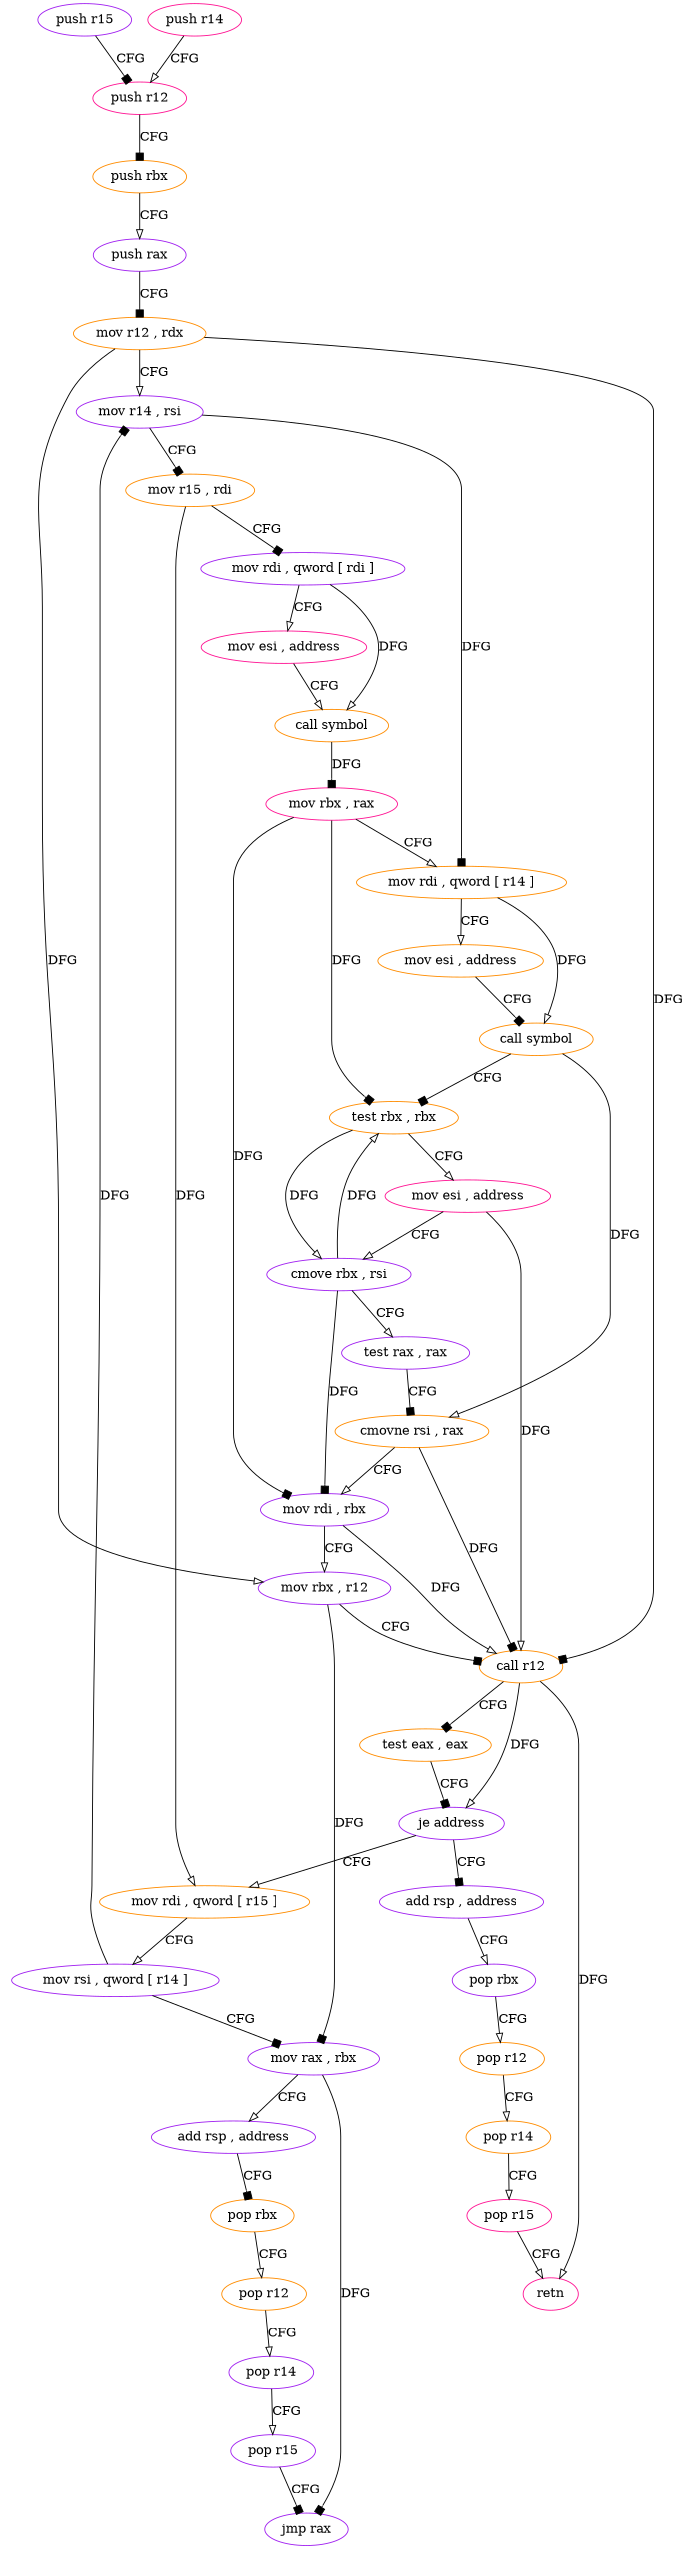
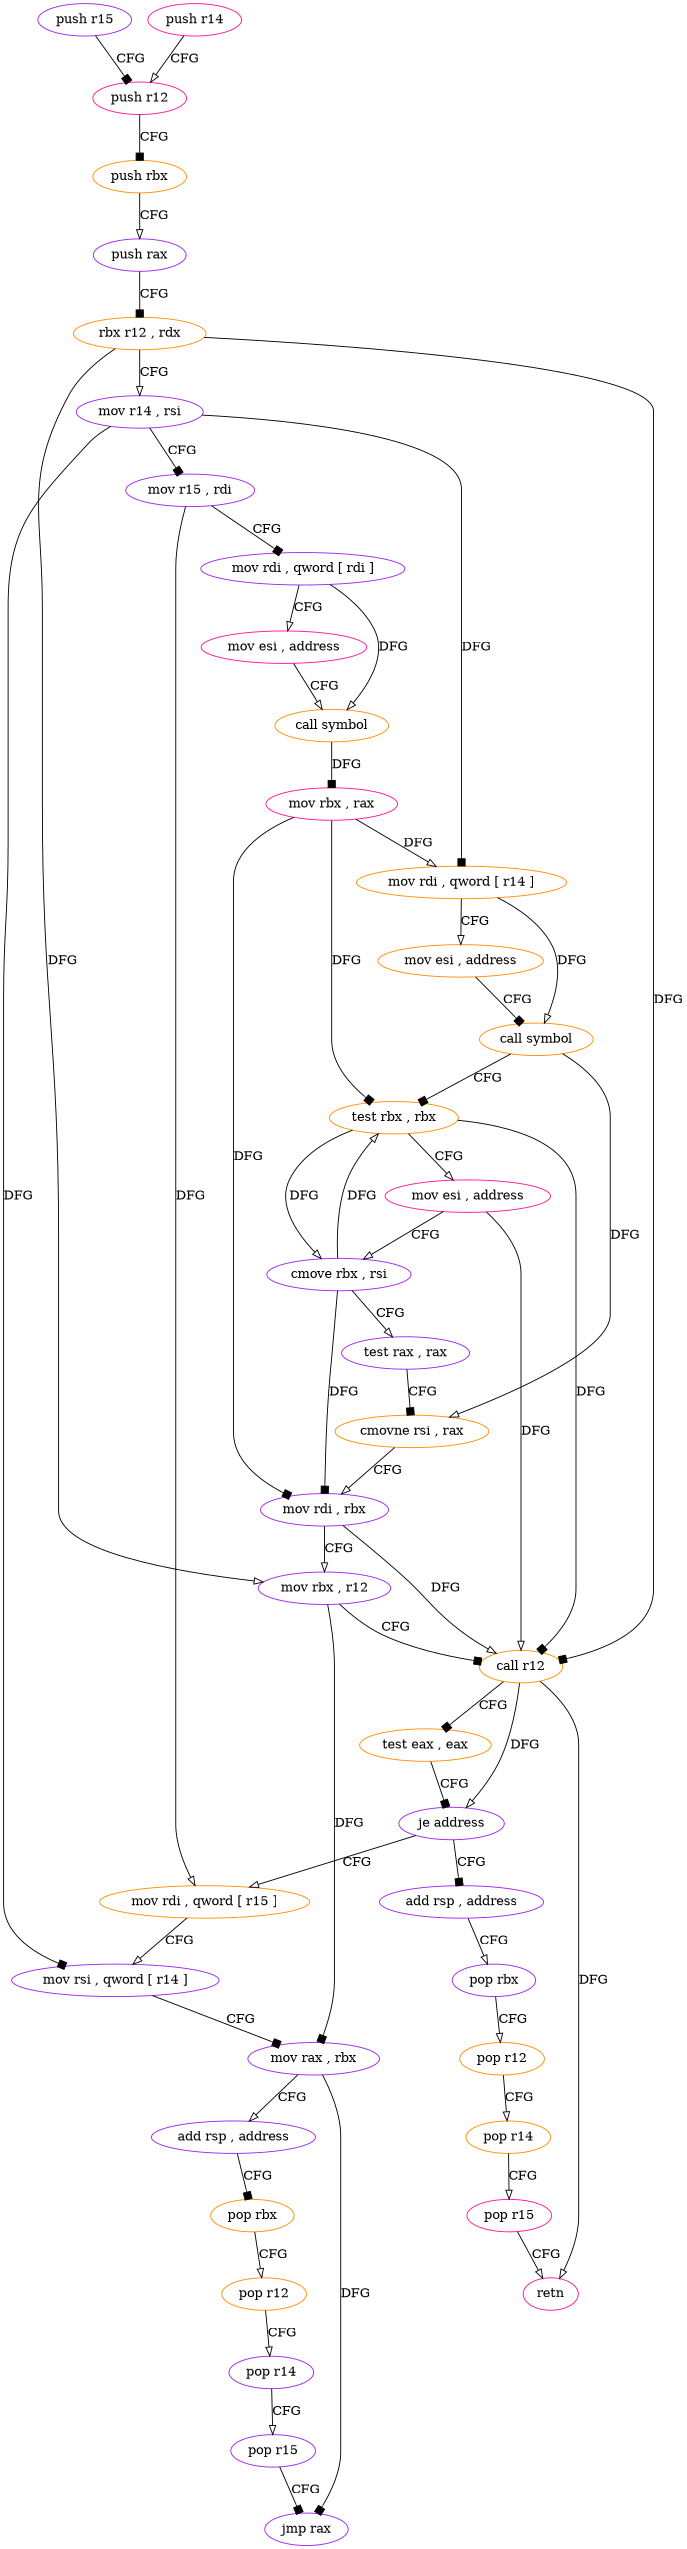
(140, 334) -> (140, 334)
(190, 490) -> (190, 490)
(418, 843) -> (418, 843)
(100, 1199) -> (4, 1189)
(465, 1545) -> (576, 1348)
